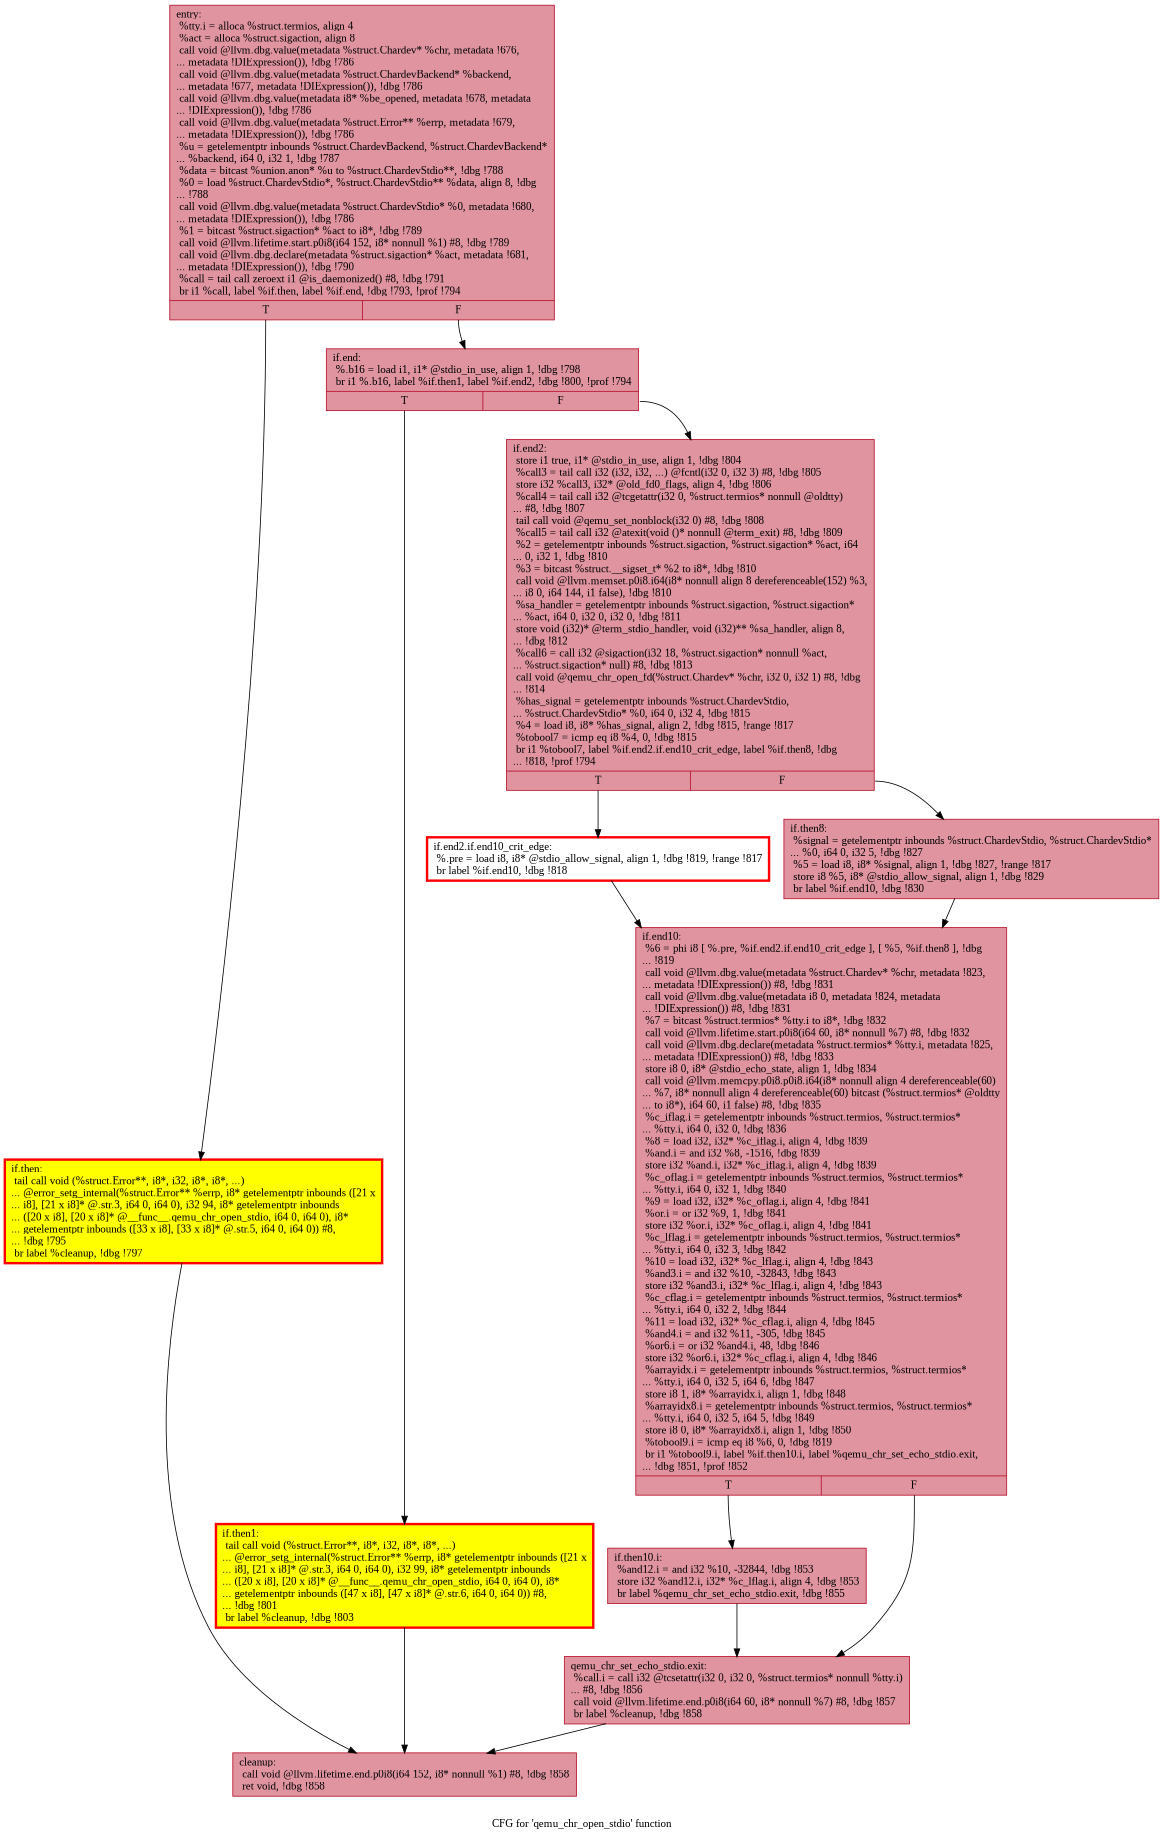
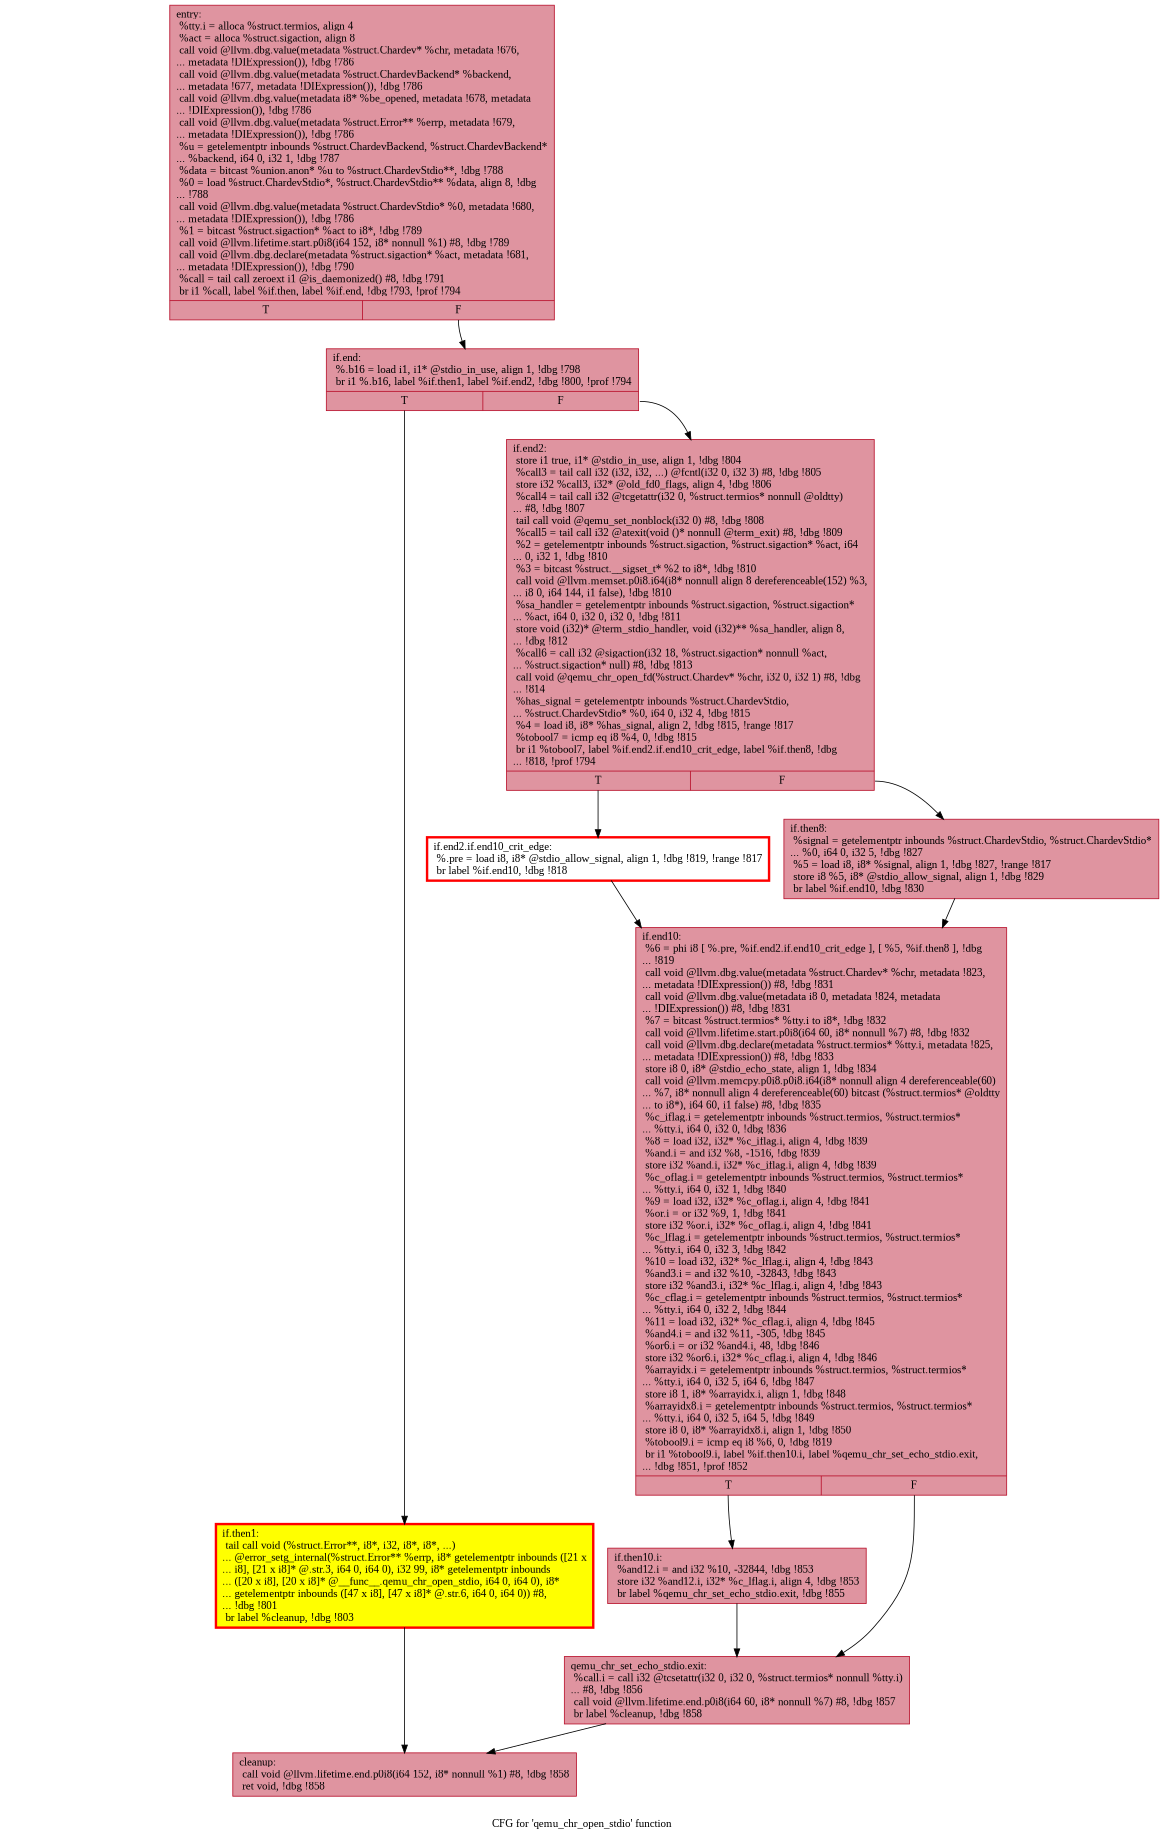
(193, 1211) -> none
